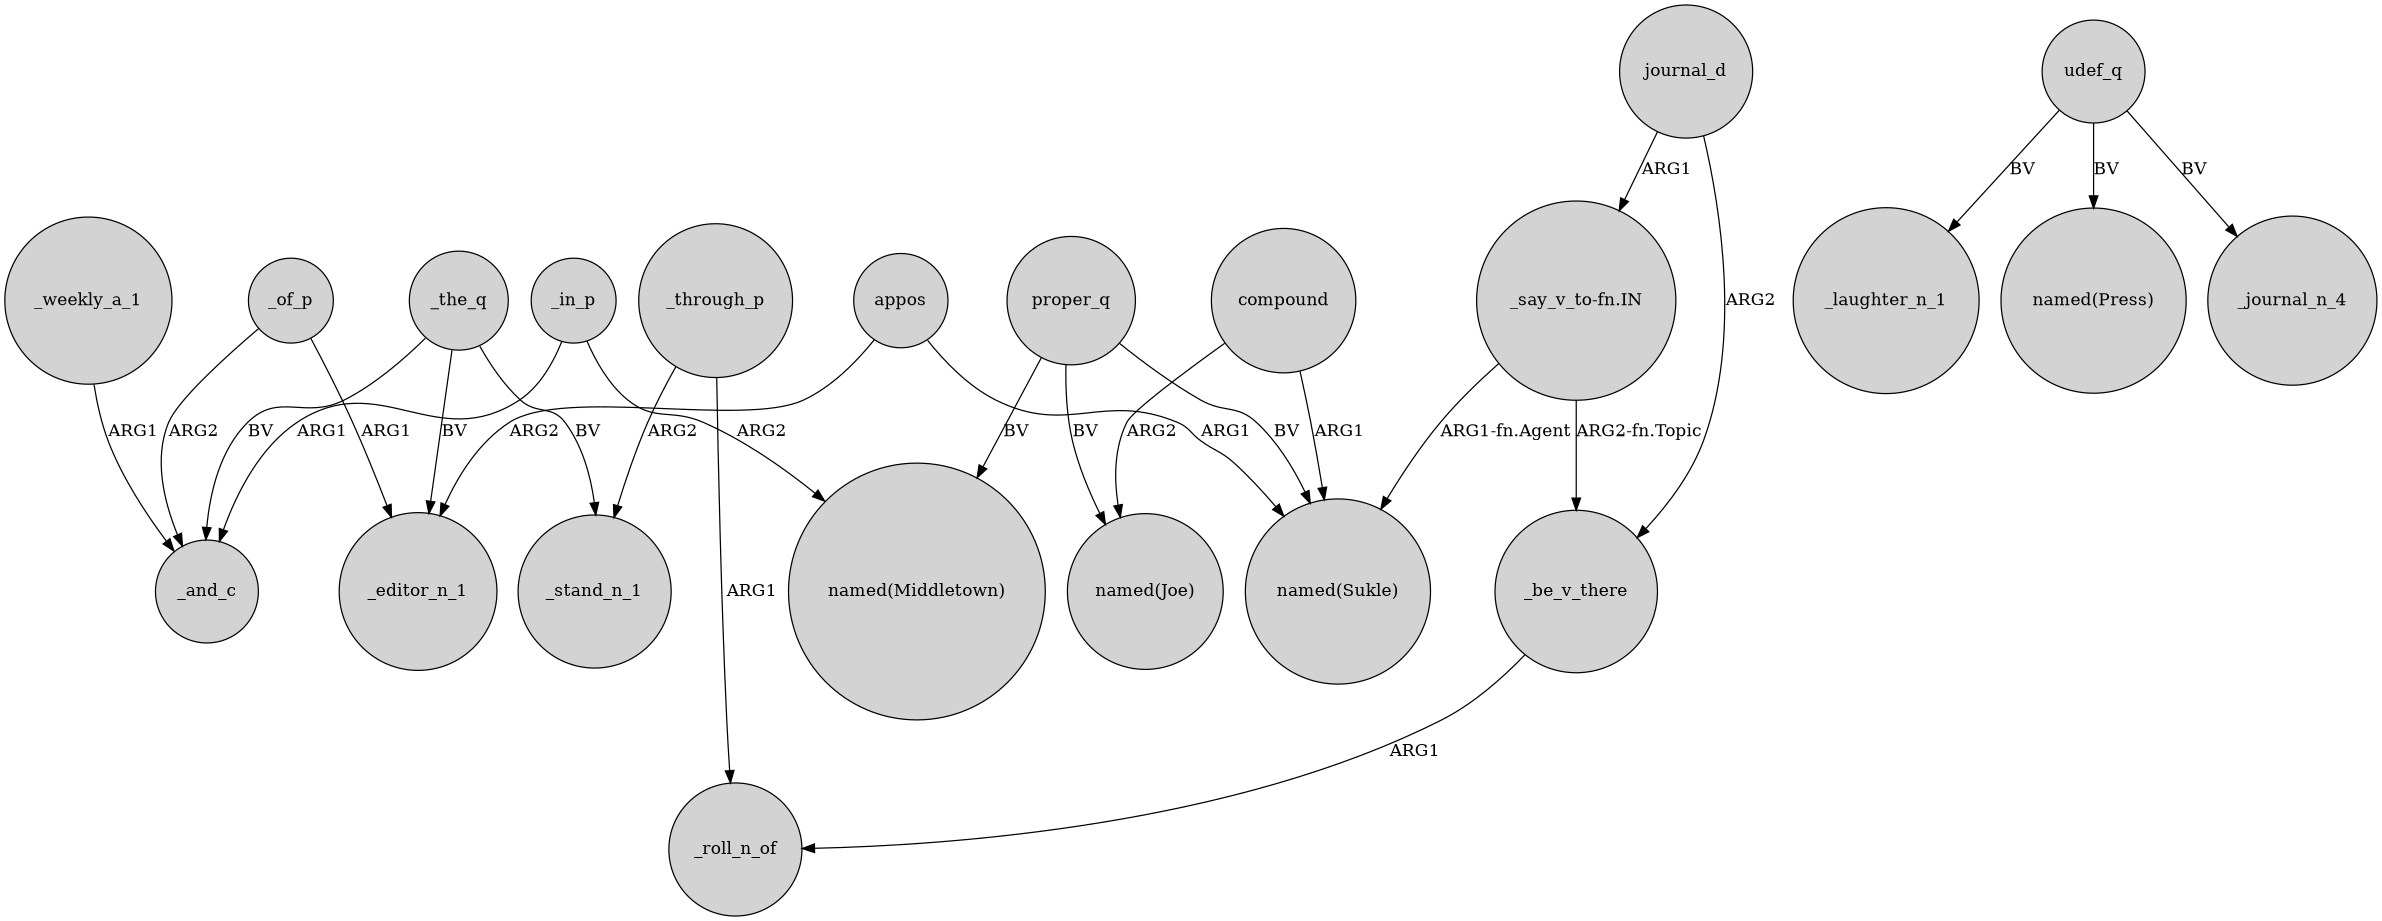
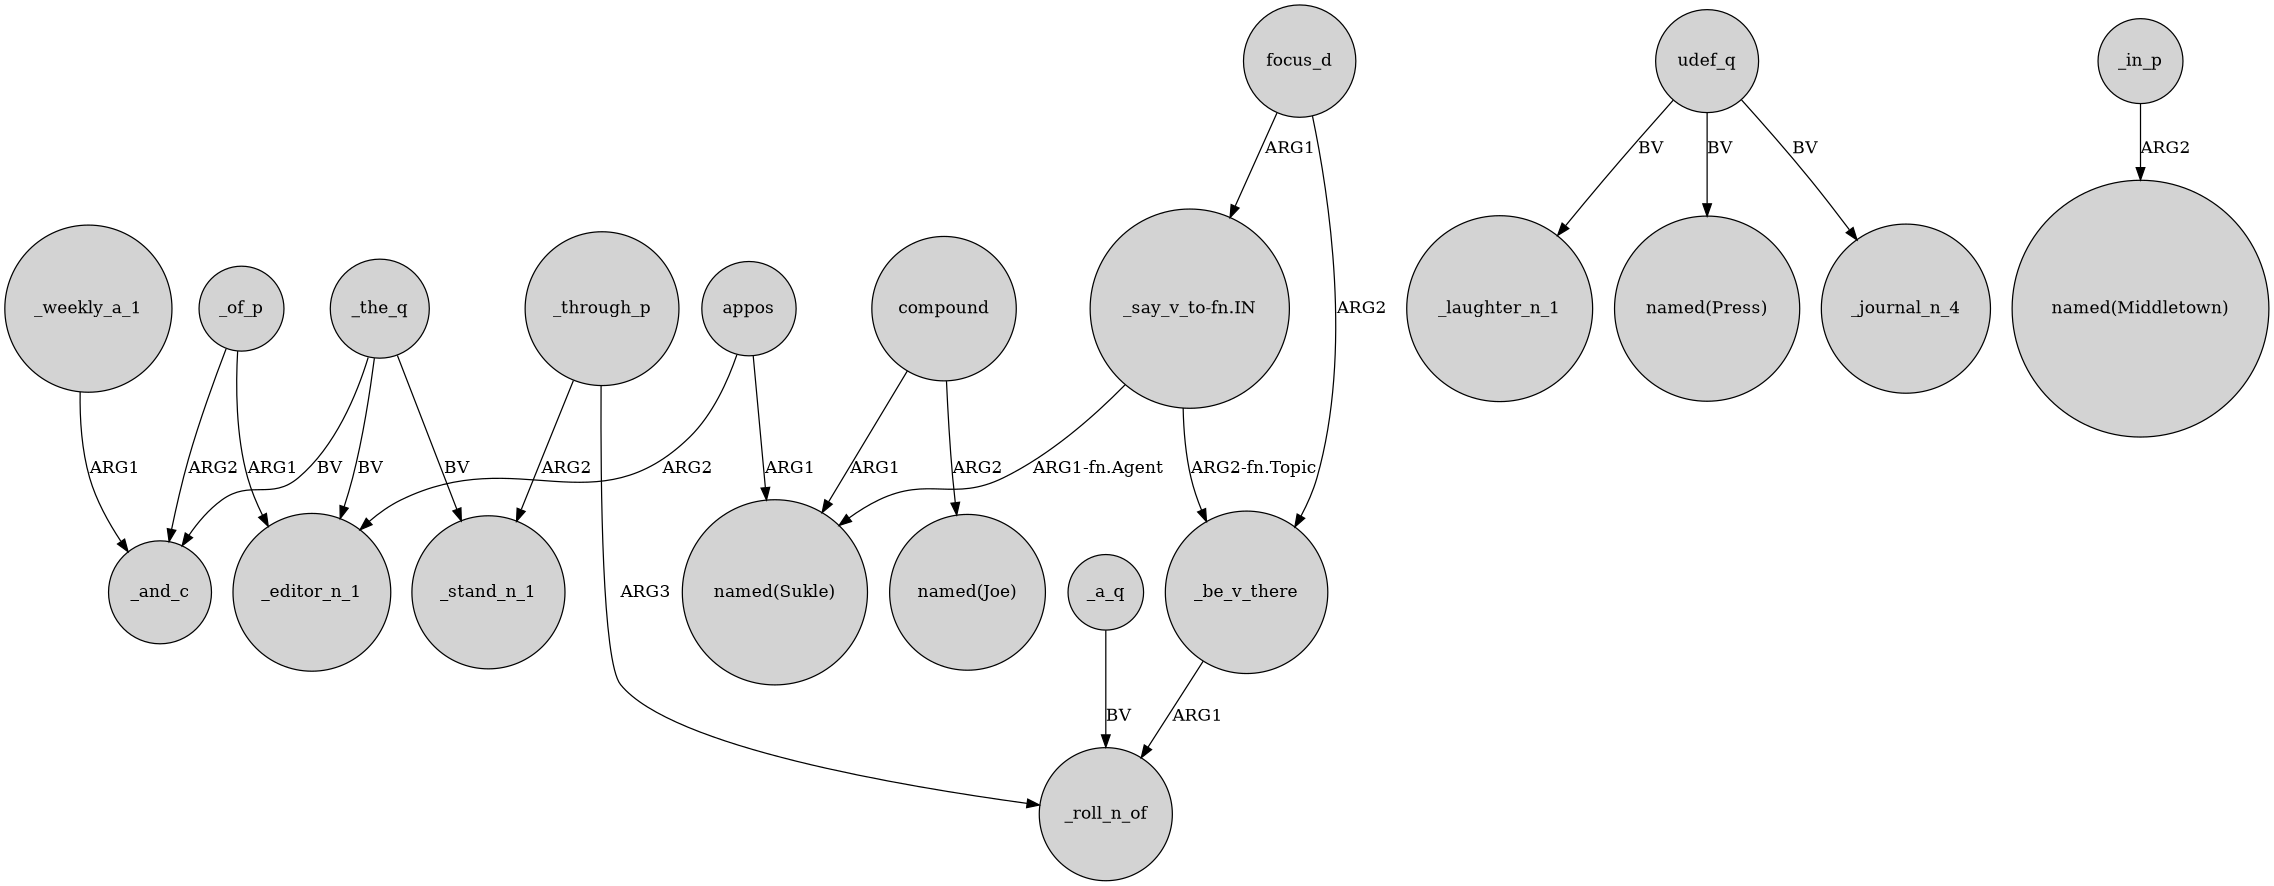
(1686, 72) -> (1300, 61)
(1071, 301) -> none
(379, 405) -> none
(752, 592) -> (646, 592)
none -> (1106, 592)
